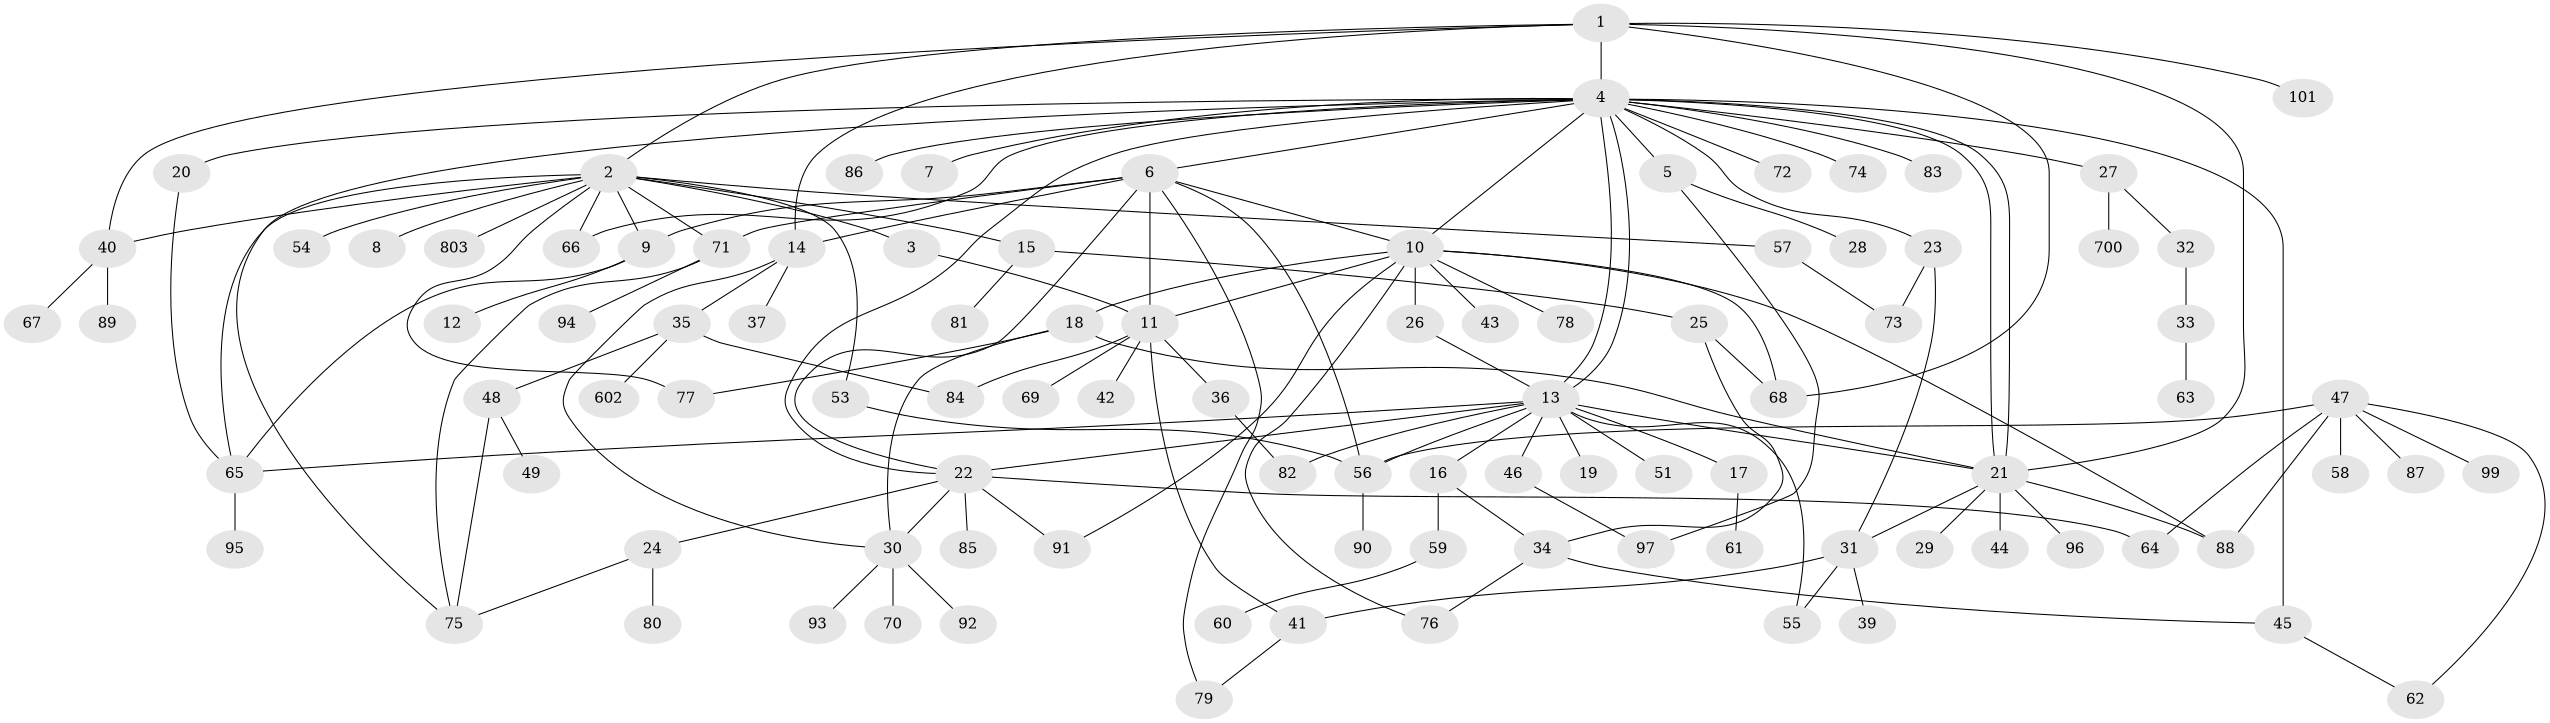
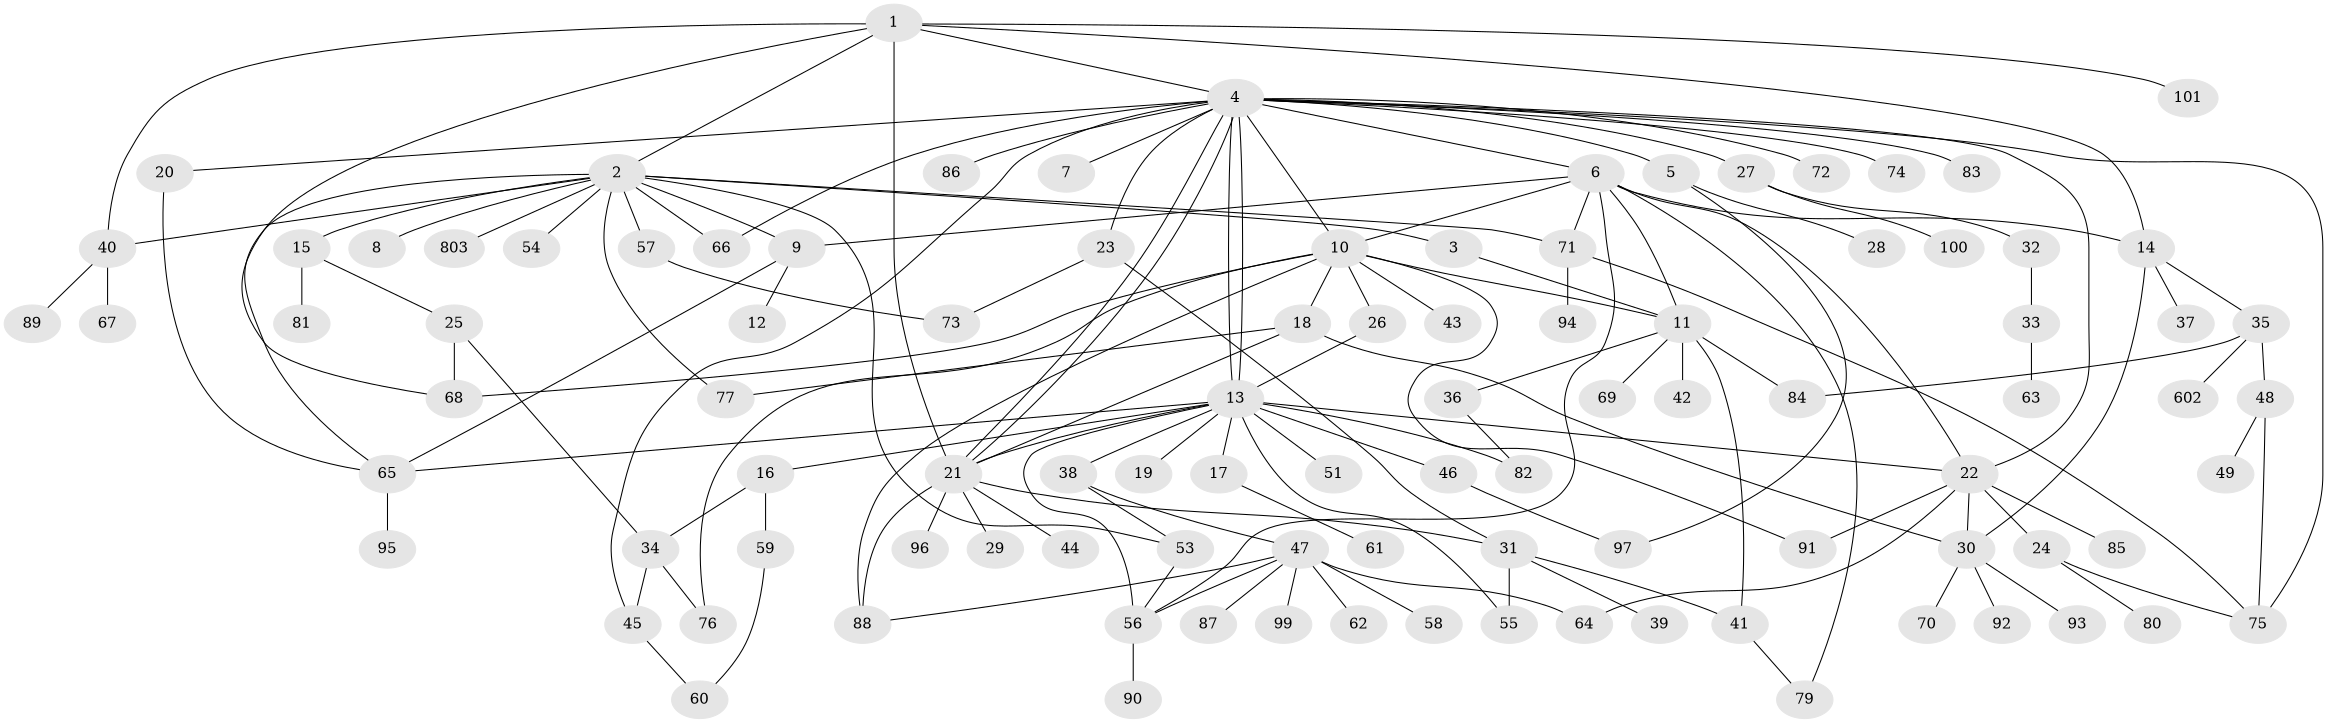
(2109, 249) -> (1954, 249)
(1566, 324) -> none
none -> (1068, 474)
(2349, 662) -> (666, 662)
